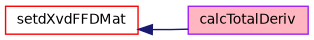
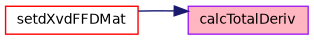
(170, 30) -> (156, 11)
